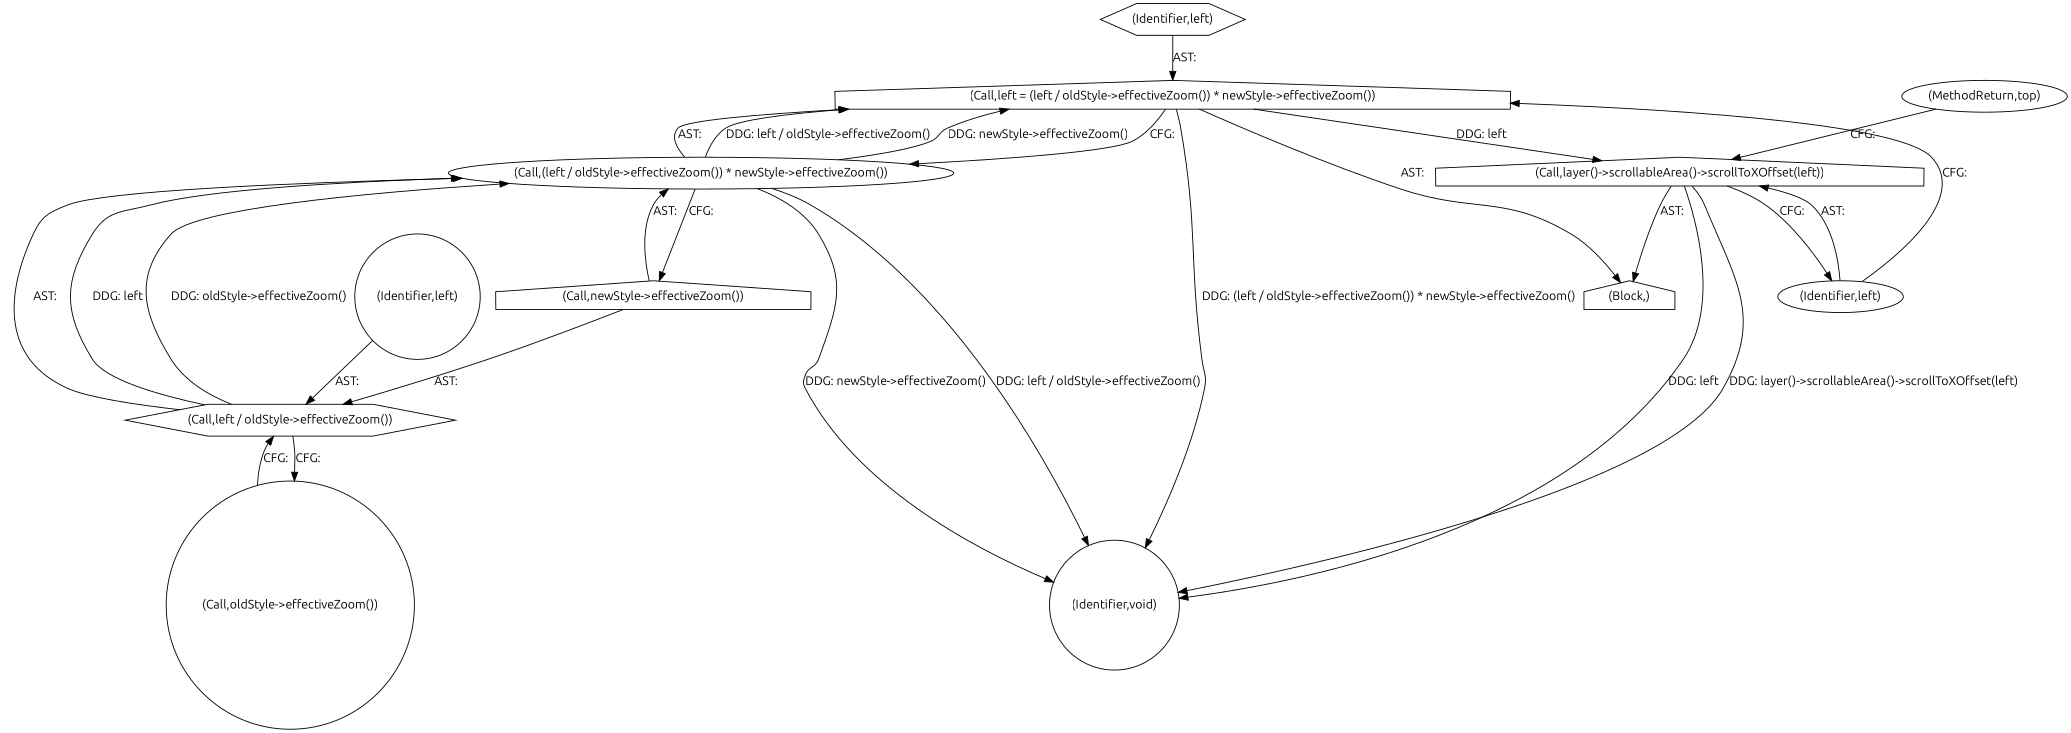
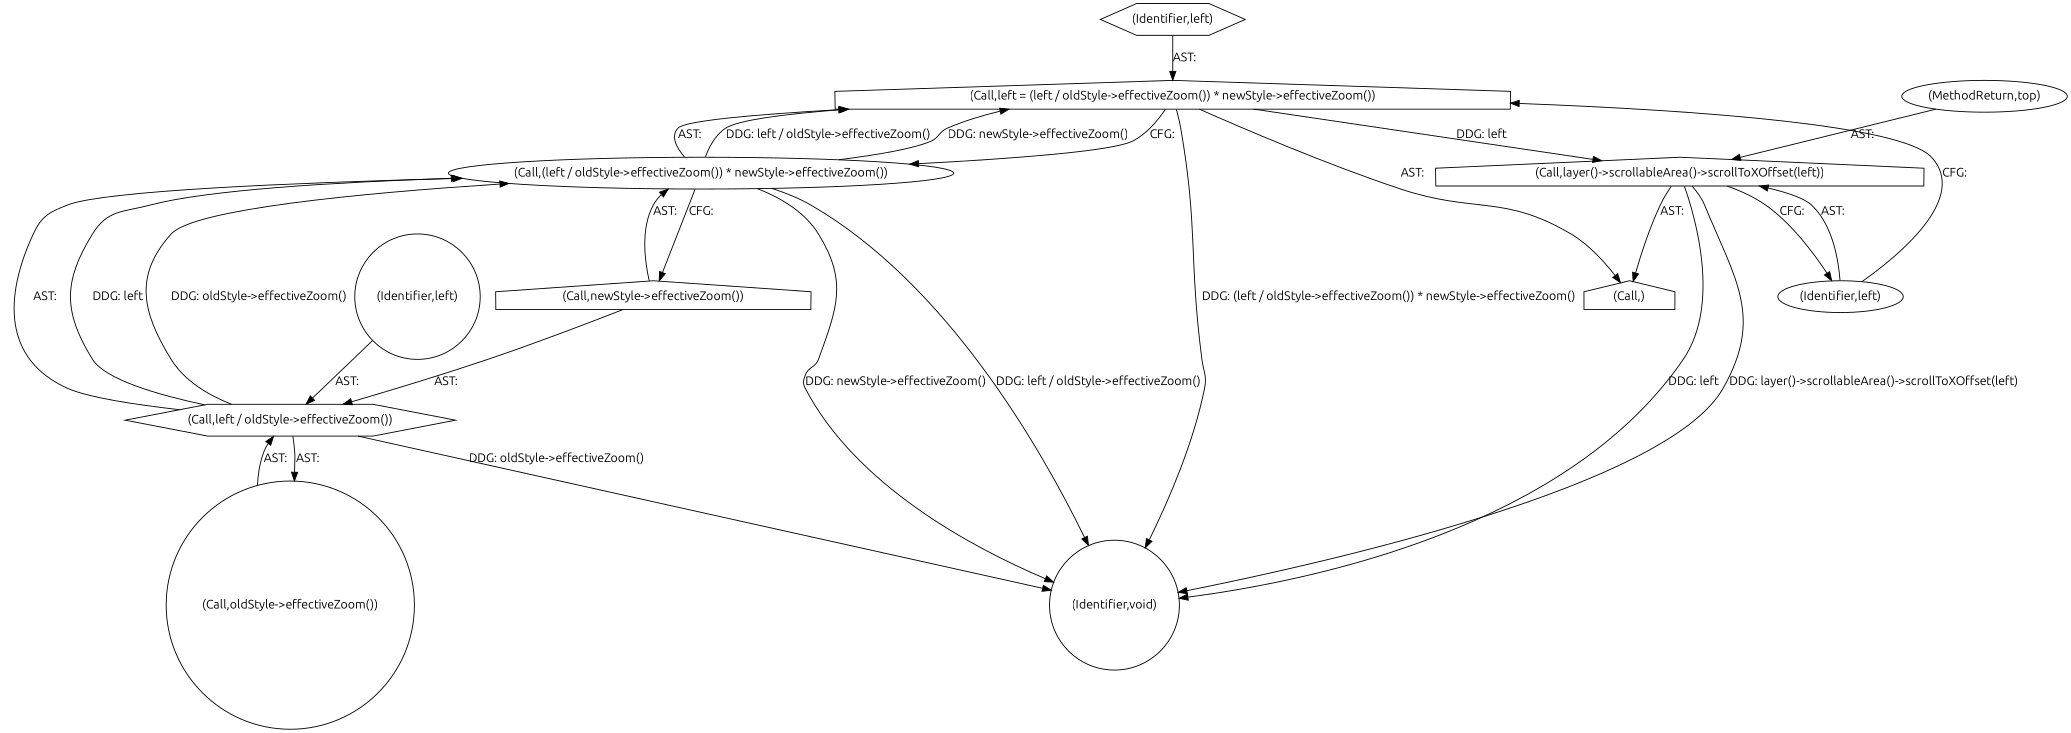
(1864, 135) -> (1864, 135)
(1629, 297) -> (1629, 297)
(277, 459) -> (277, 459)
(310, 459) -> (310, 459)
none -> (700, 512)
